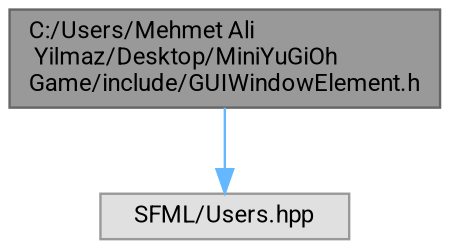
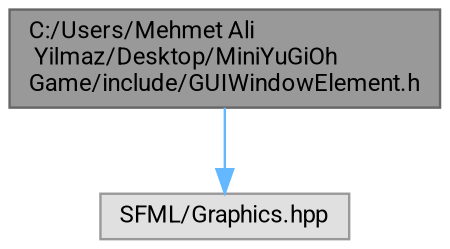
(225, 216) -> (225, 216)
